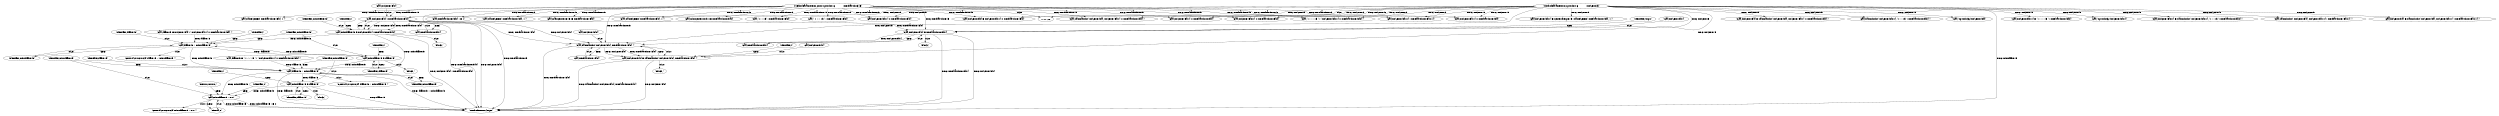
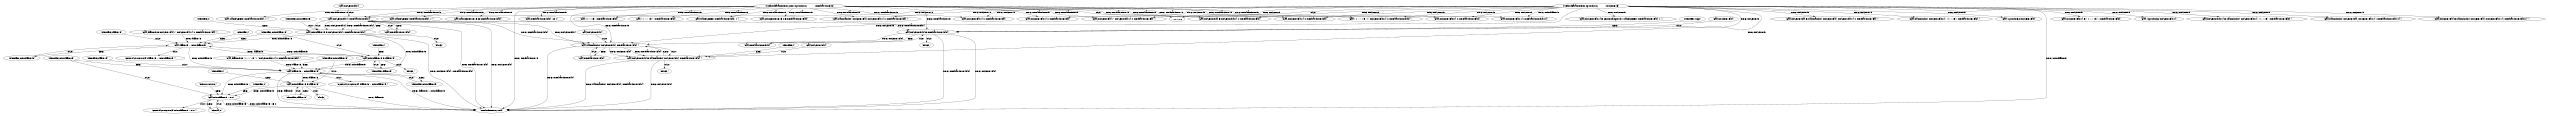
(1476, 13) -> (1549, 13)
none -> (1124, 19)
(481, 110) -> (491, 110)
